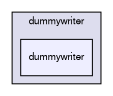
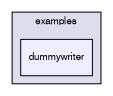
(57, 22) -> (57, 22)
